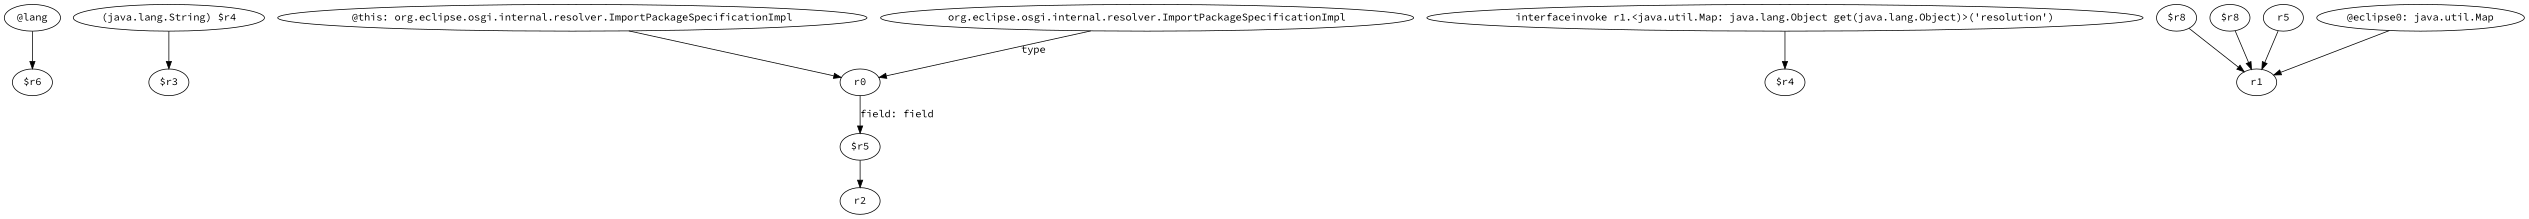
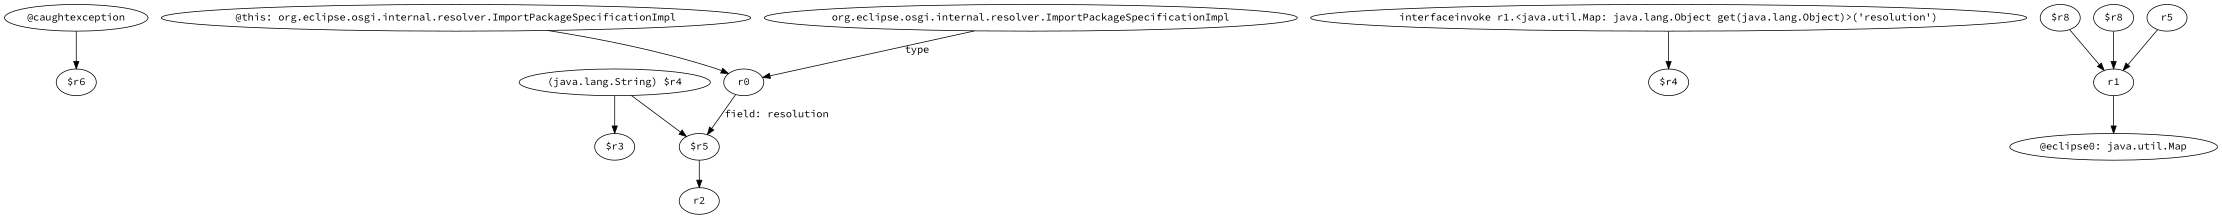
(32, 18) -> (76, 18)
(2335, 51) -> (2114, 111)
none -> (656, 114)
(897, 115) -> (777, 115)
